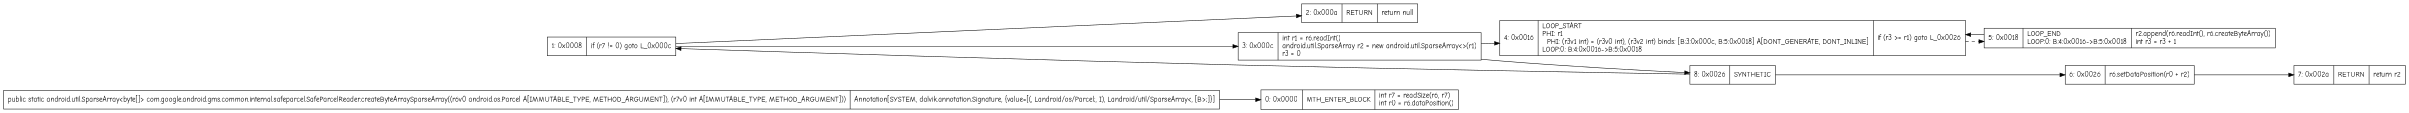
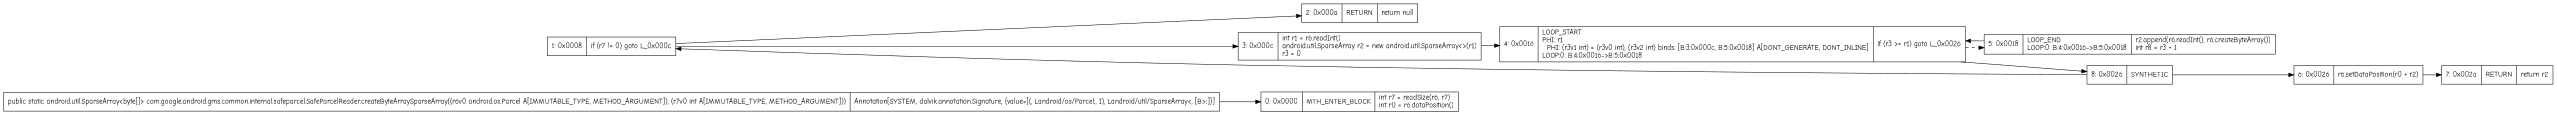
(2156, 42) -> (2156, 48)
(1583, 67) -> (2021, 67)
